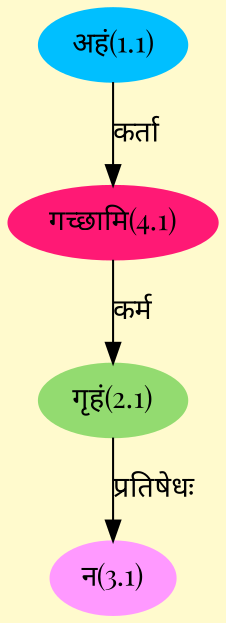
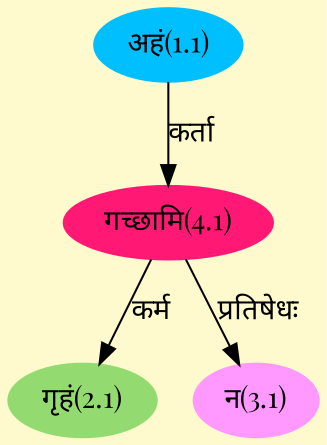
(113, 479) -> (208, 303)
